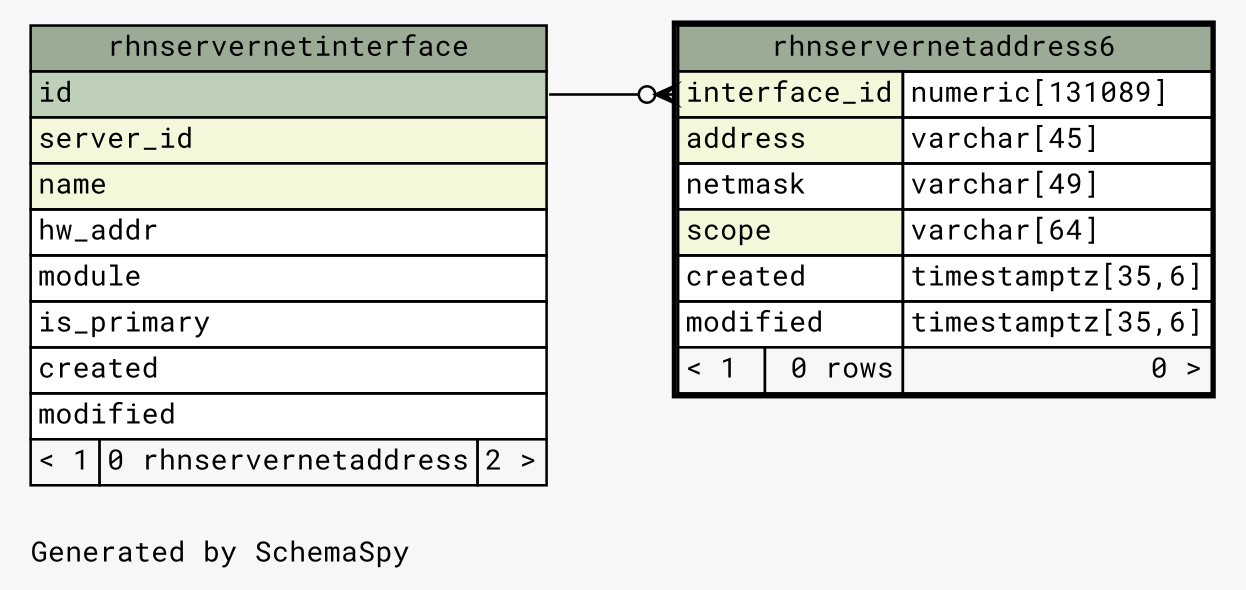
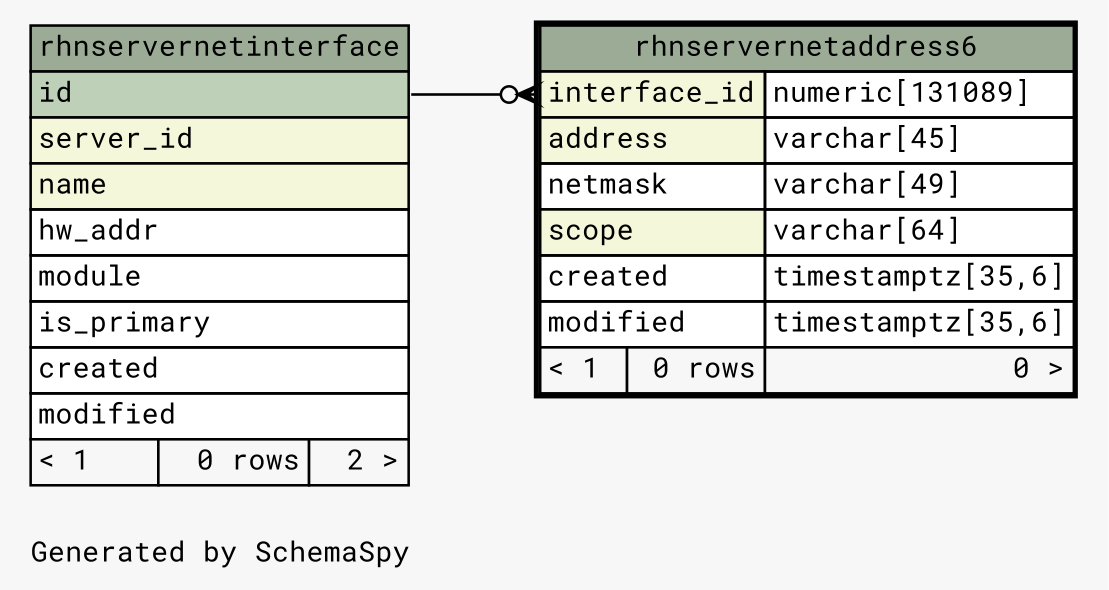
(289, 461) -> (249, 461)
